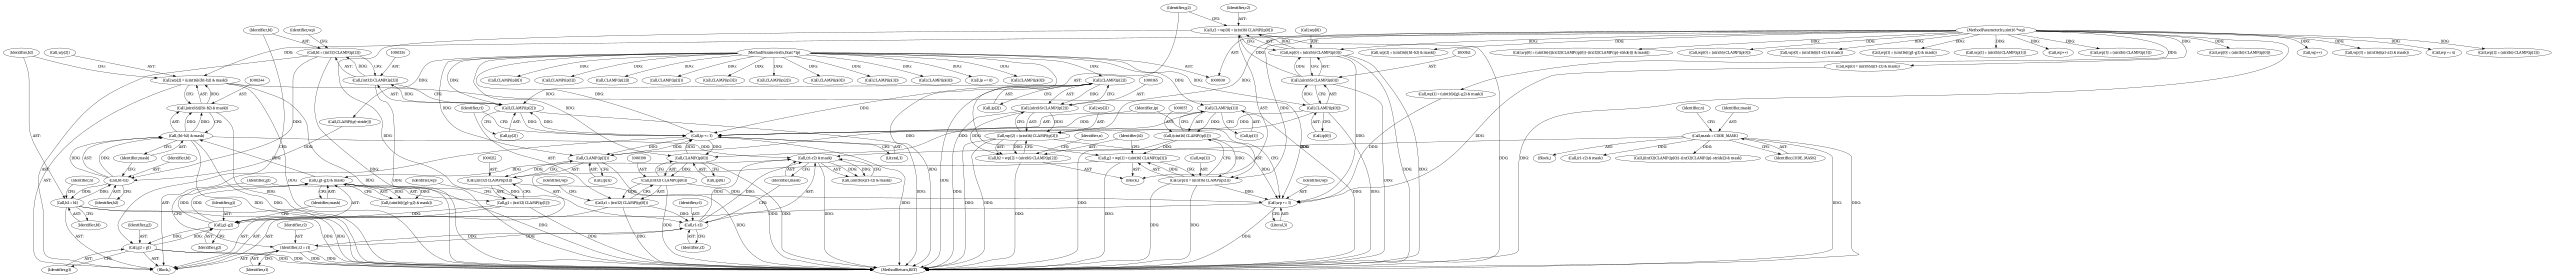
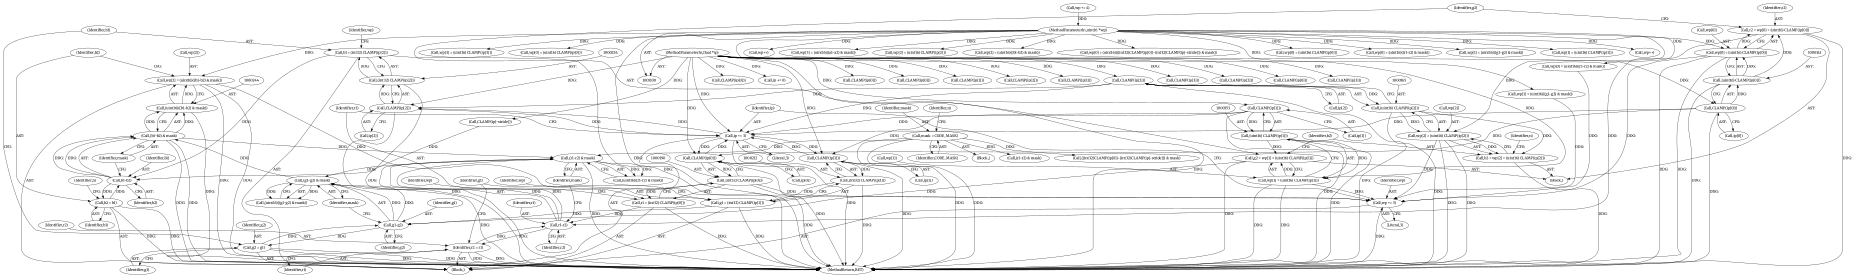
(2311, 37) -> (1078, 18)
(1218, 80) -> (649, 80)
(557, 192) -> (932, 192)
